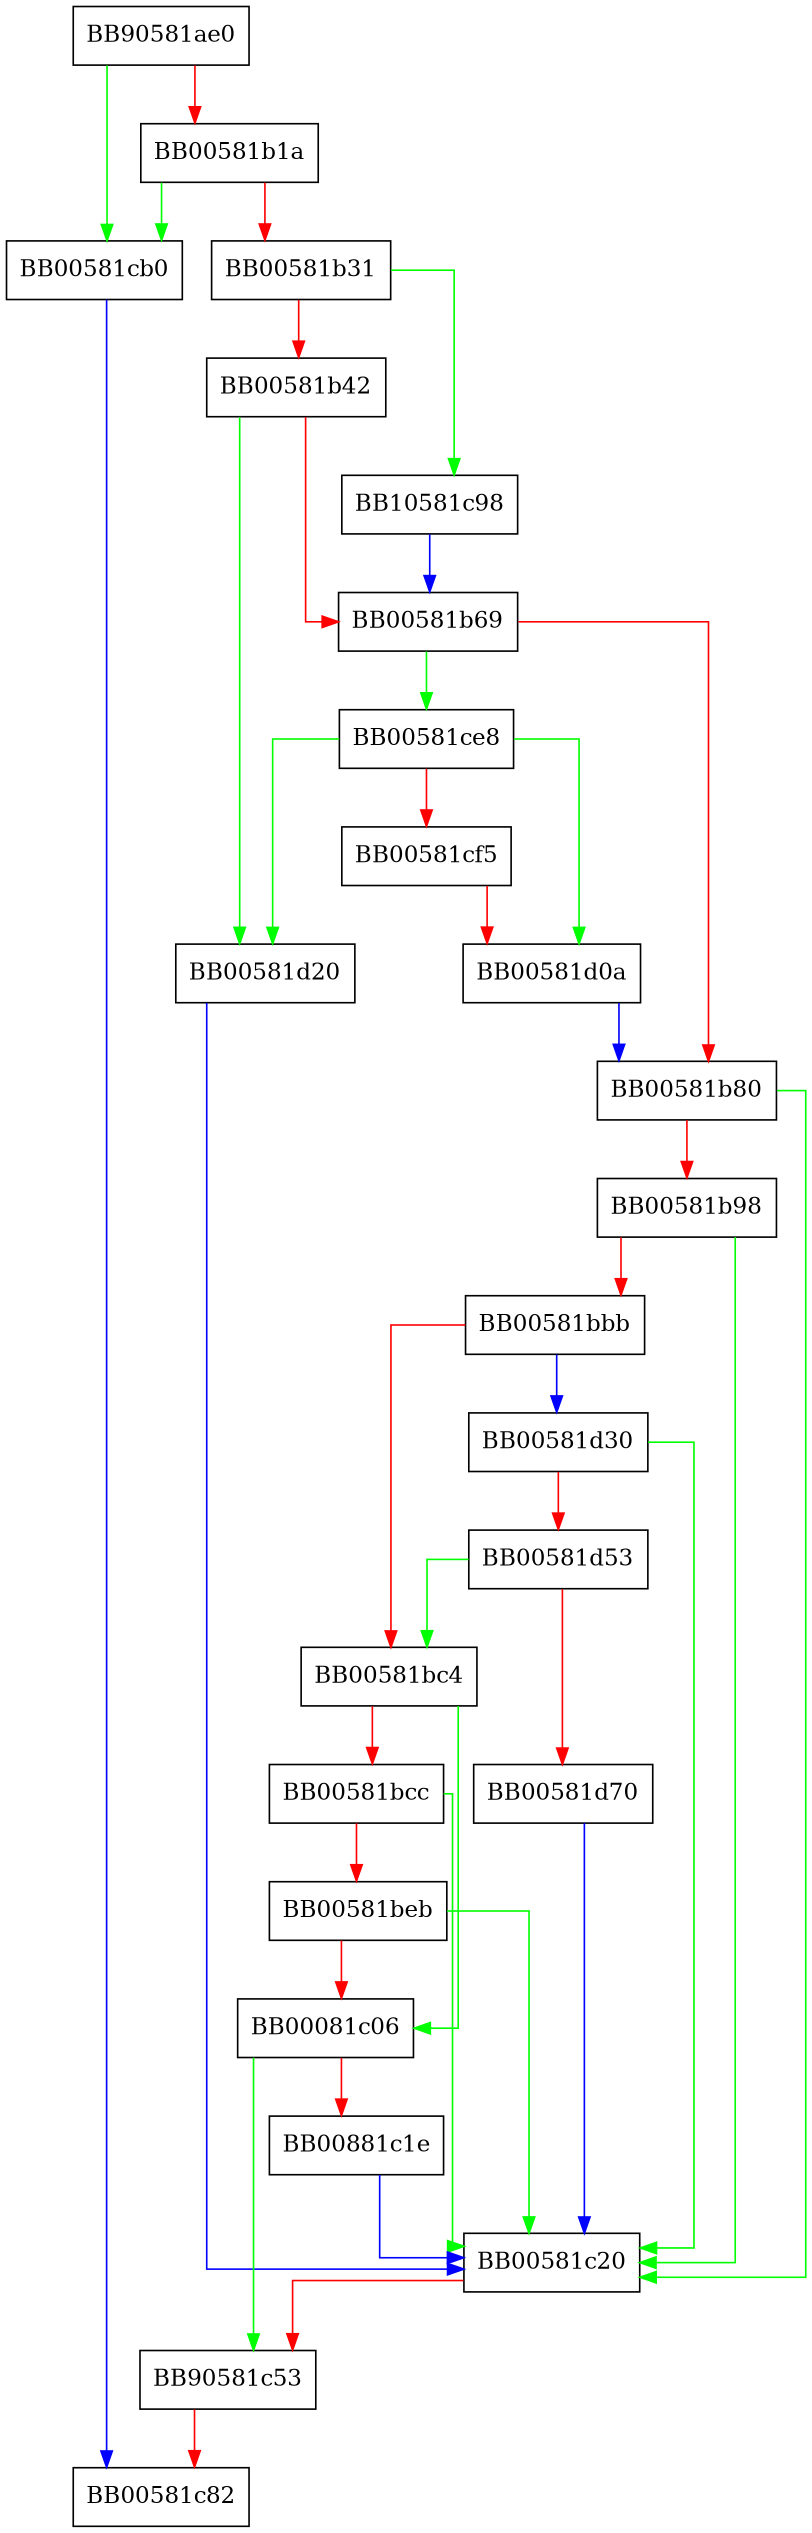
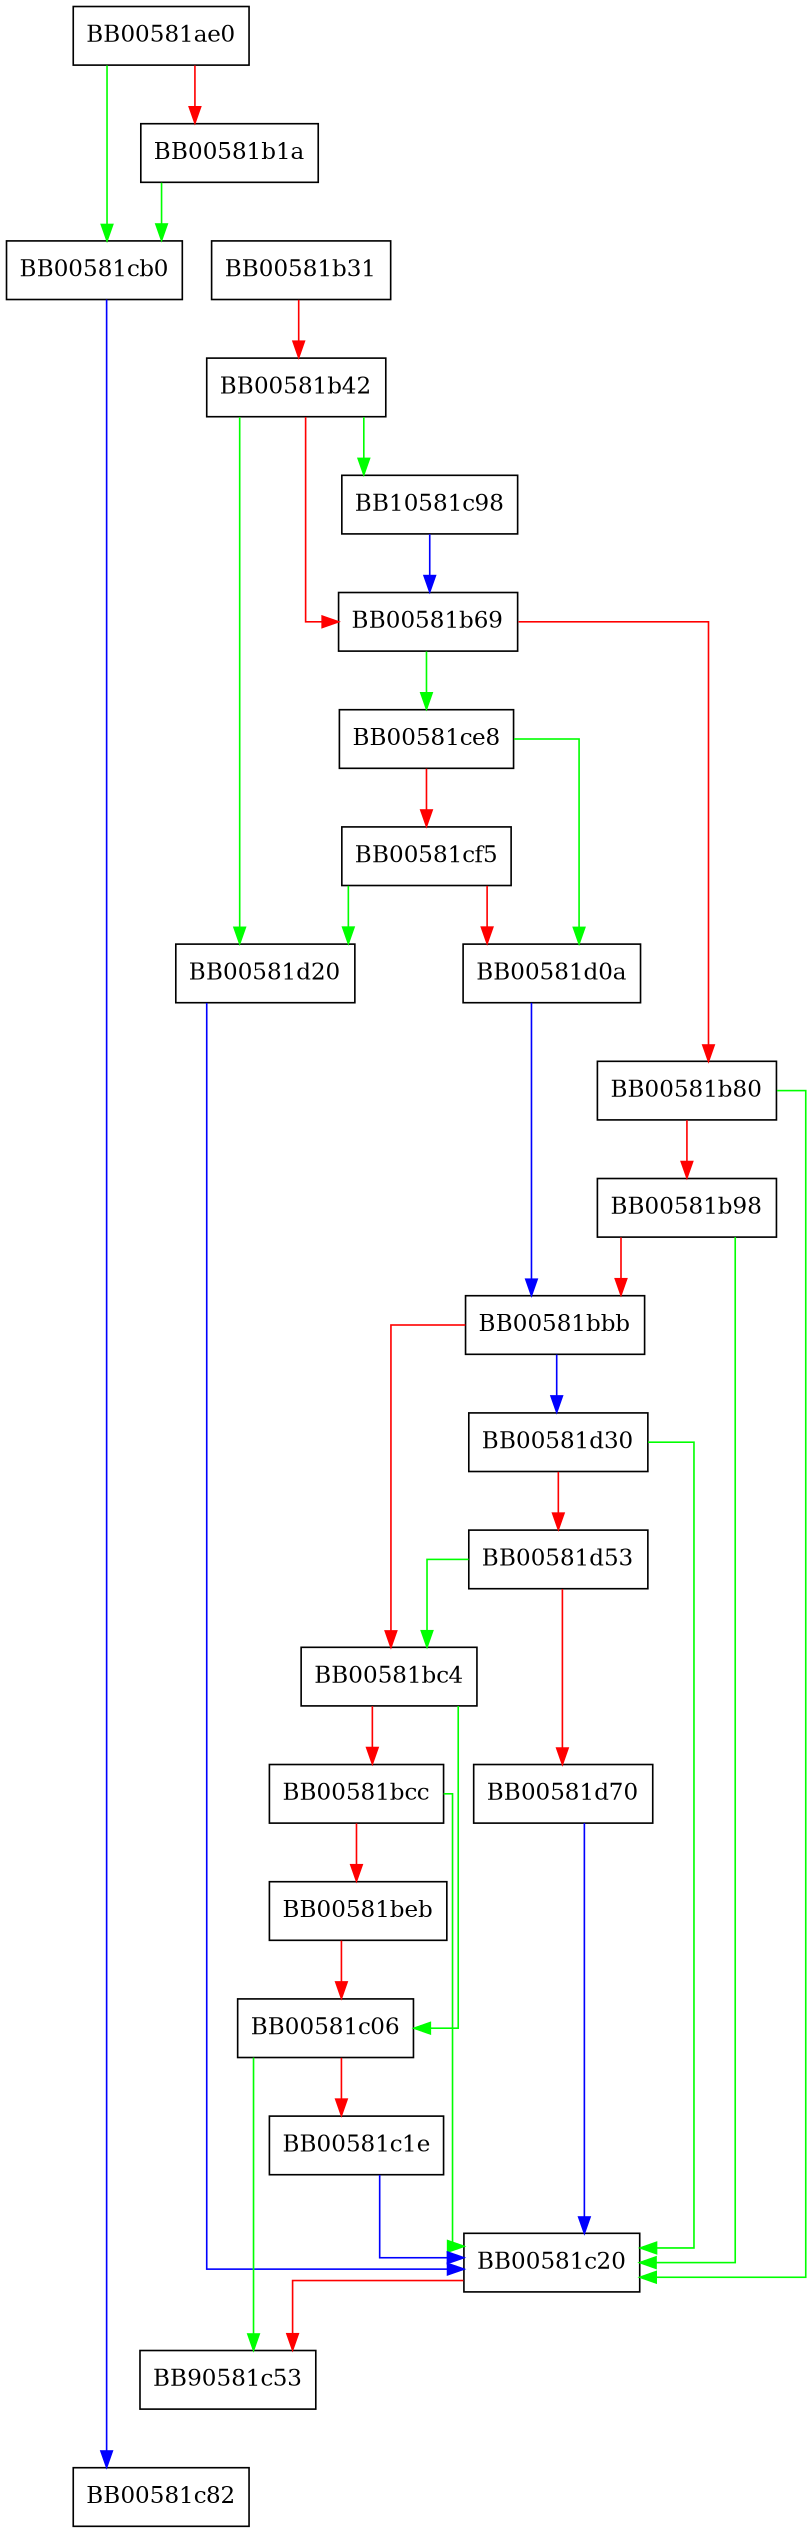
(161, 36) -> (161, 36)
(265, 203) -> none
(454, 333) -> (364, 438)
(273, 800) -> (348, 907)
(619, 1024) -> (531, 1141)
(529, 2023) -> none
(326, 2028) -> (326, 2028)
(356, 2145) -> (356, 2145)
(195, 2430) -> none
